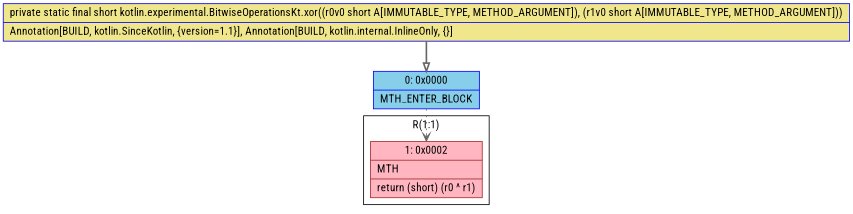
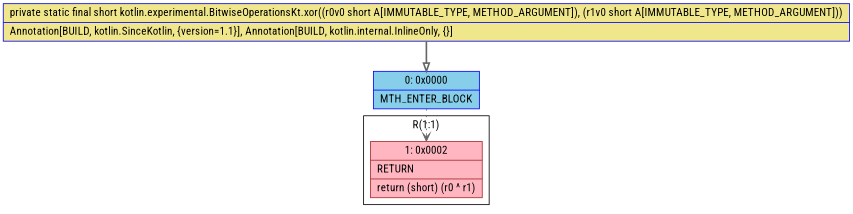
(388, 169) -> (396, 169)
